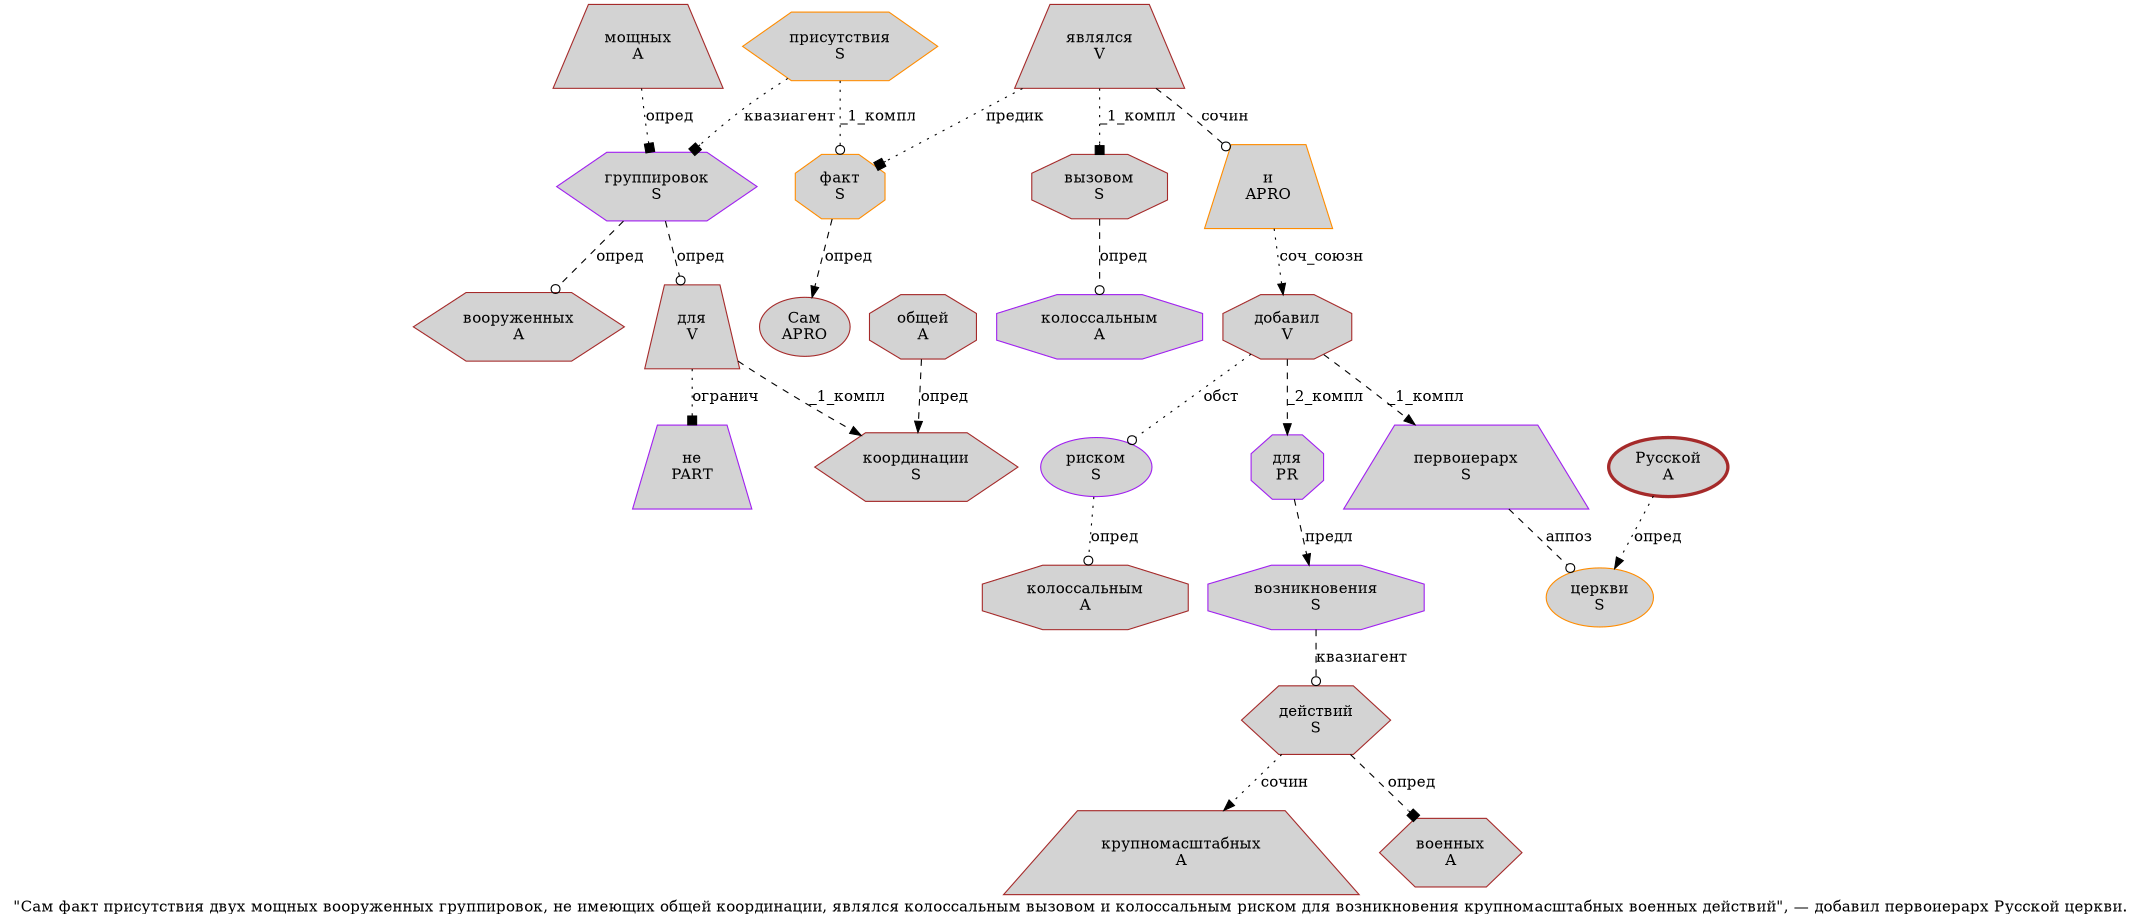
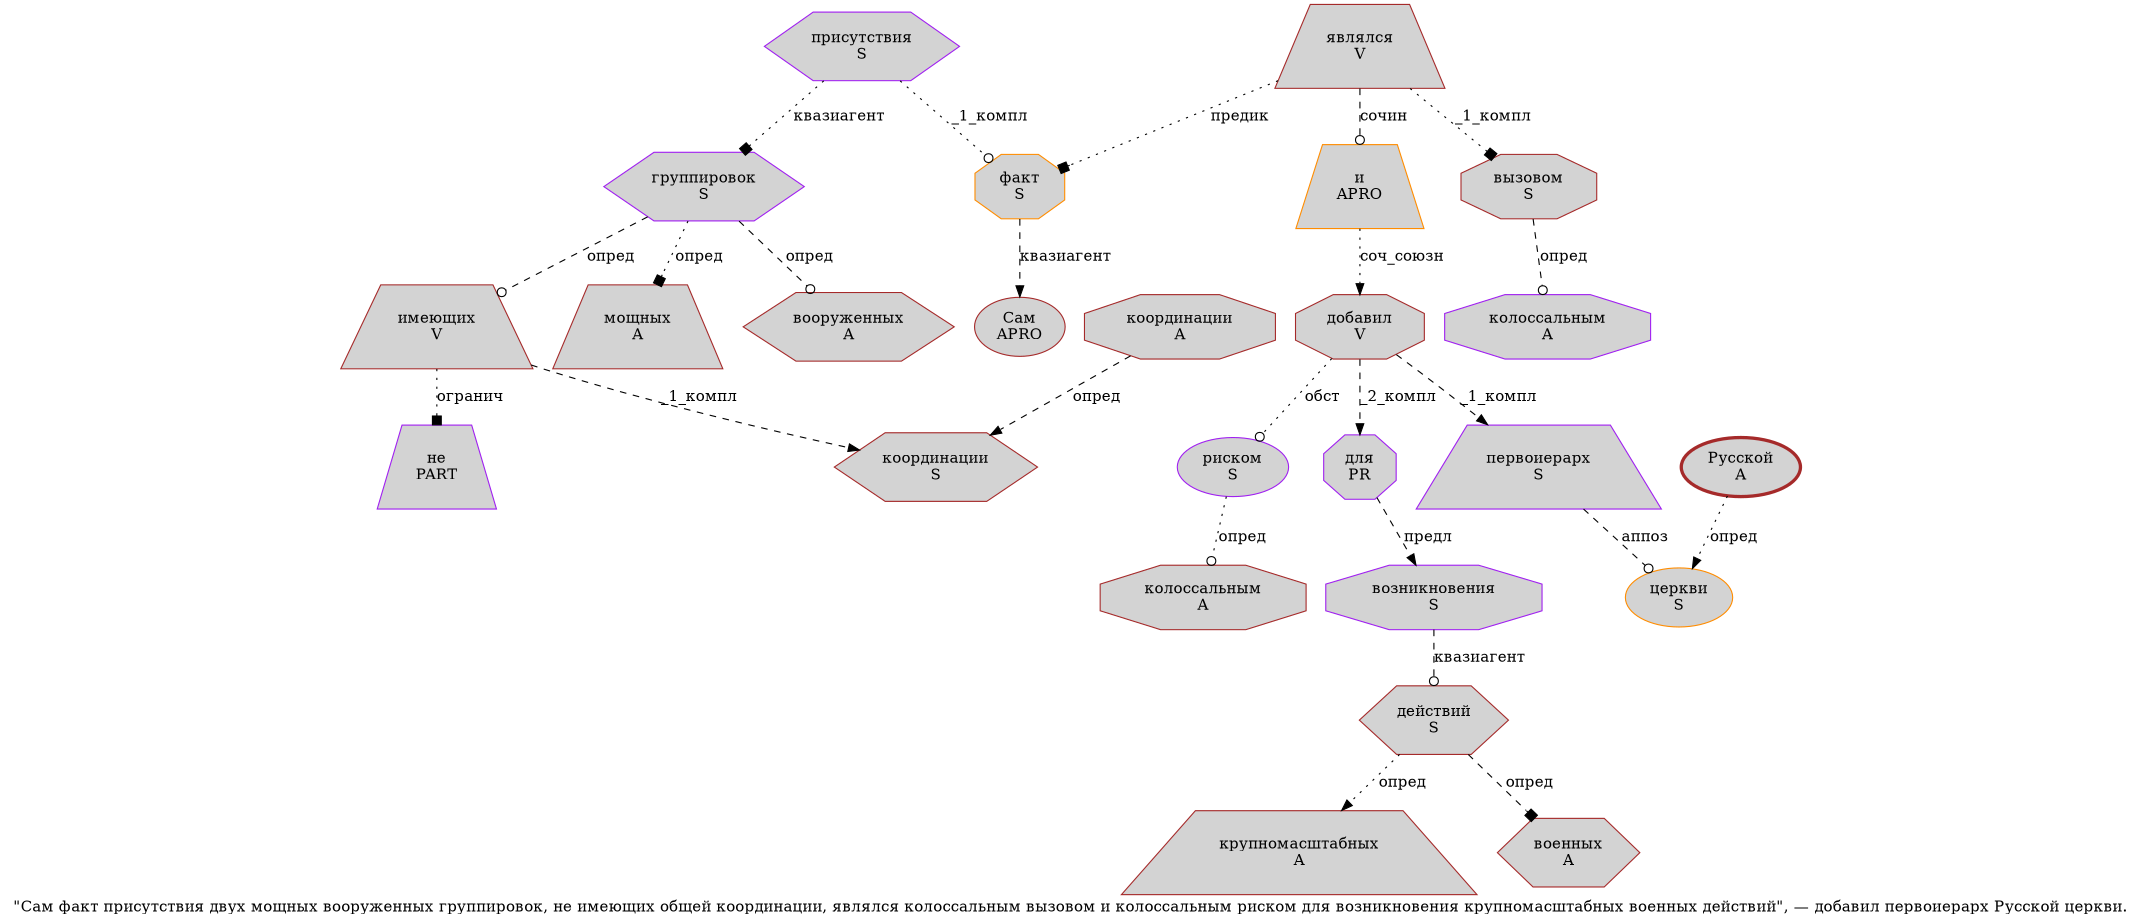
(840, 46) -> (862, 46)
(645, 115) -> (675, 248)
(848, 257) -> (1066, 257)
(692, 327) -> (437, 327)
(923, 327) -> (1180, 327)
(1285, 783) -> (1402, 783)
